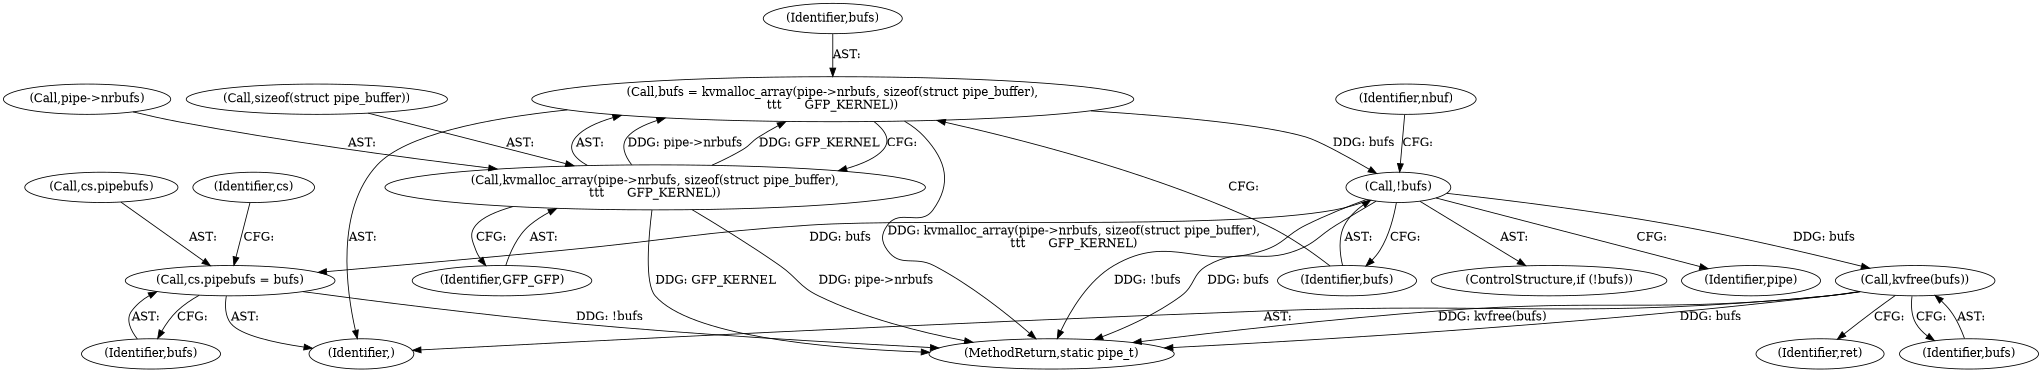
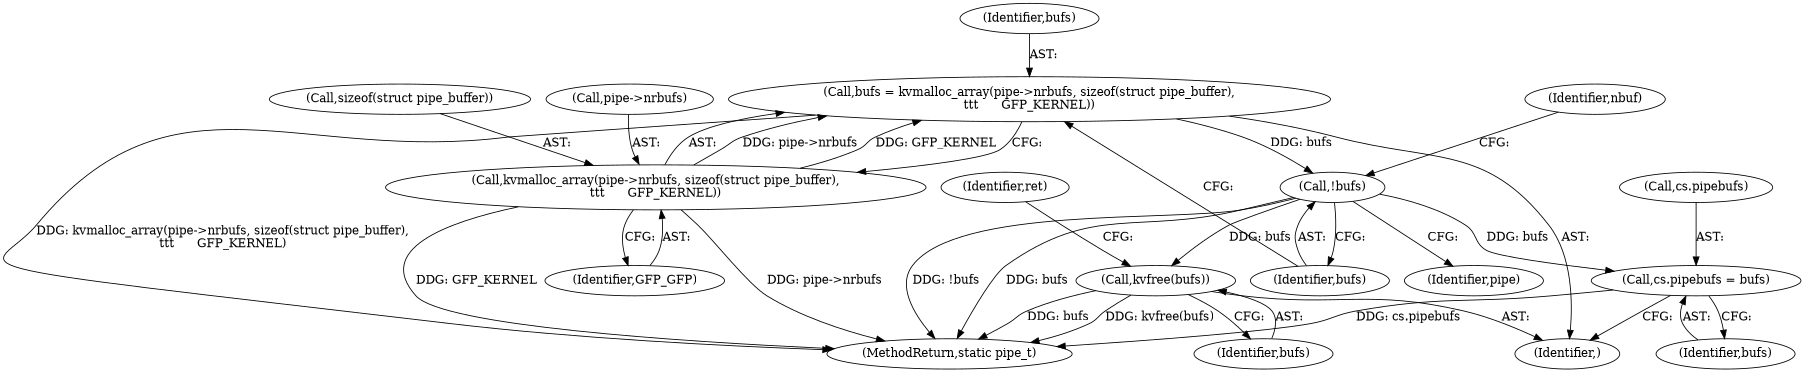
(254, 187) -> none
(1549, 281) -> none
(1869, 314) -> (1079, 236)
(247, 317) -> (1660, 317)
(610, 317) -> (1408, 317)
